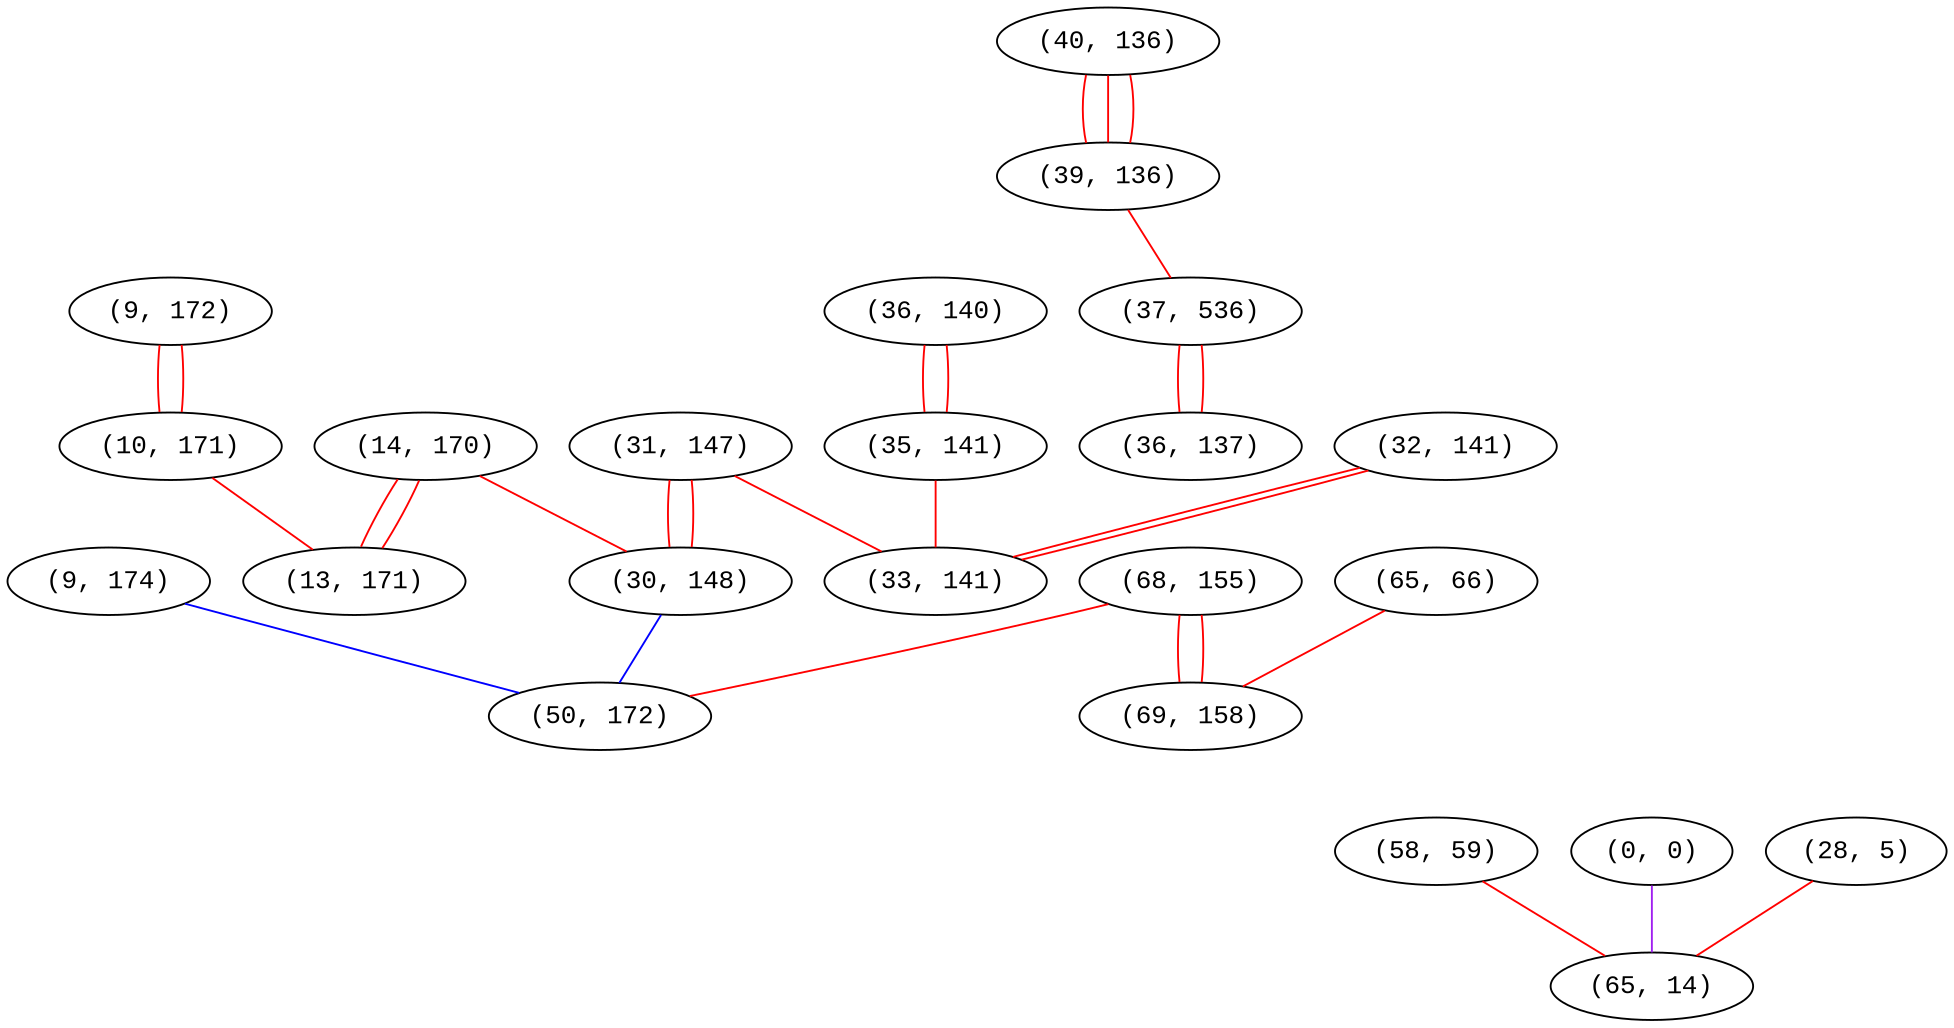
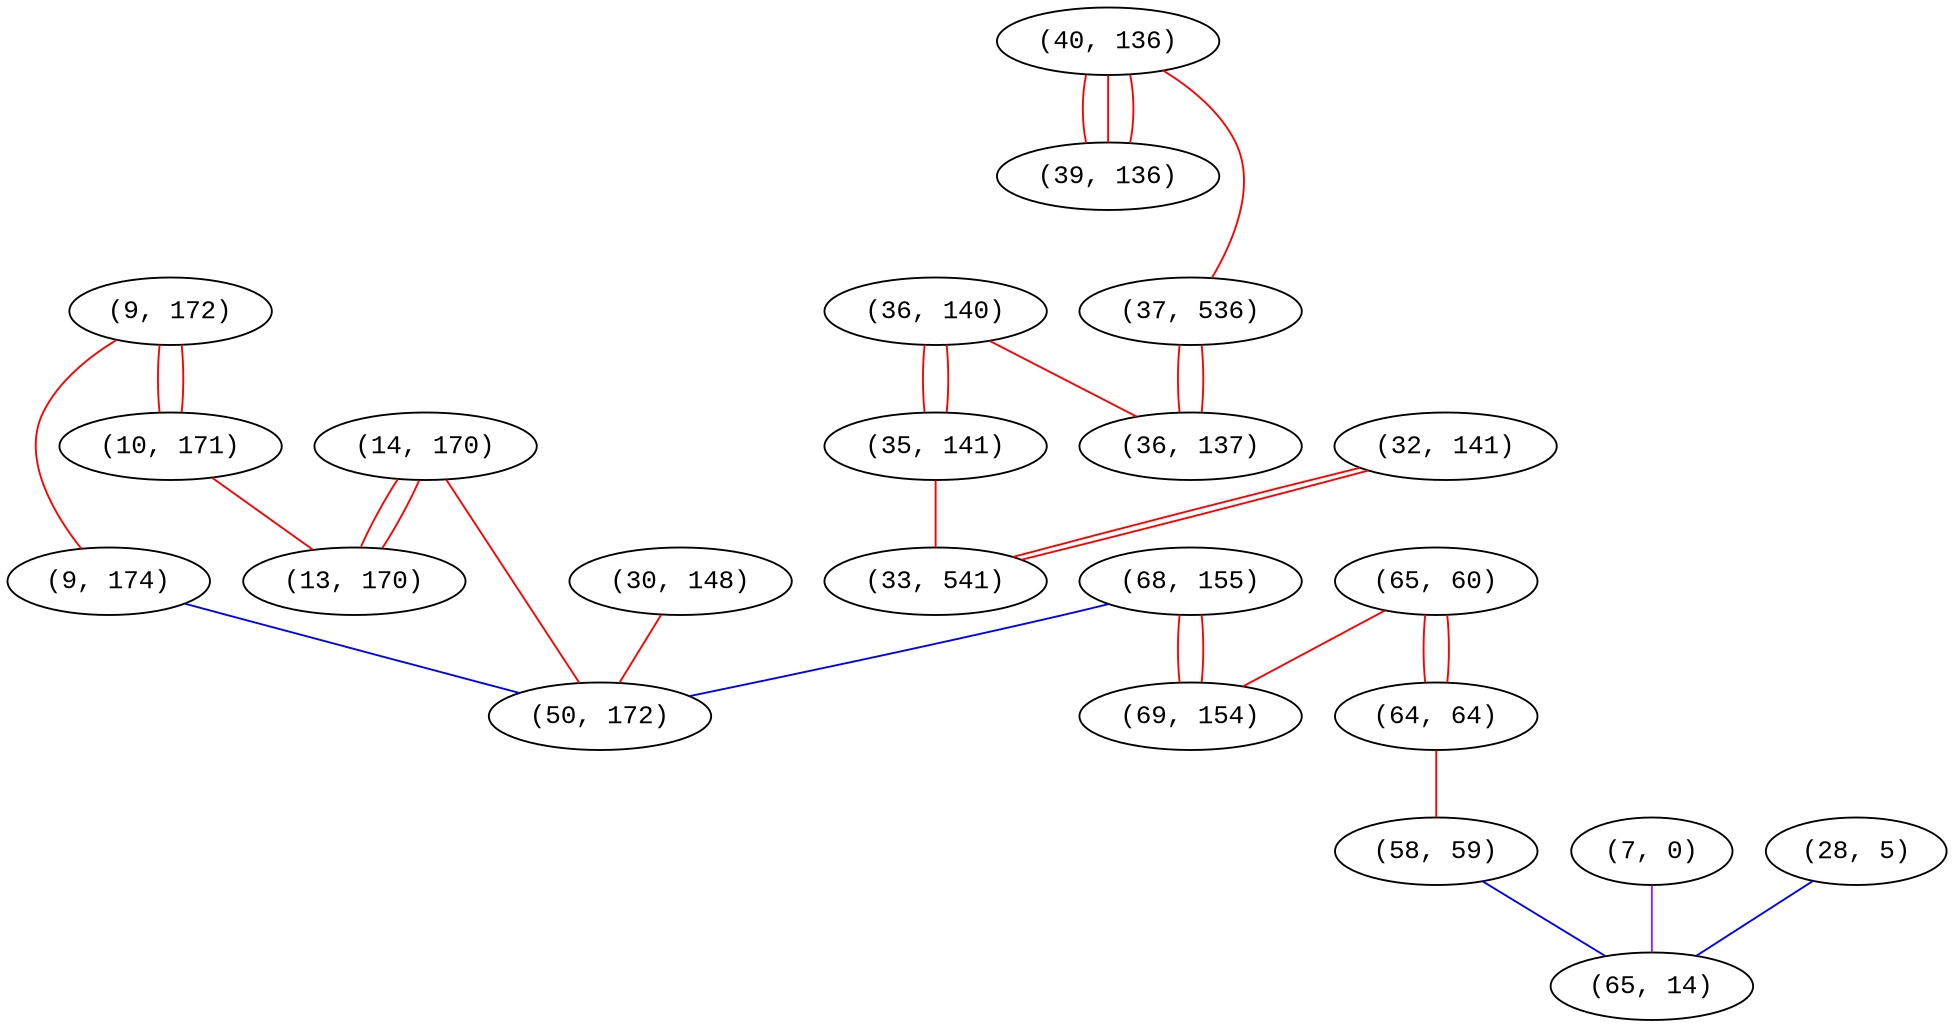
(1149, 244) -> (1242, 161)
none -> (1063, 379)
none -> (37, 434)
(681, 446) -> none
(553, 514) -> (513, 581)
(354, 581) -> (354, 581)
(936, 581) -> (936, 581)
(1436, 581) -> (1436, 581)
(640, 649) -> (640, 649)
(899, 652) -> (899, 652)
(1191, 716) -> (1191, 716)
none -> (1436, 716)
(1652, 851) -> (1652, 851)
(1755, 918) -> (1755, 918)
(1544, 919) -> (1544, 919)
